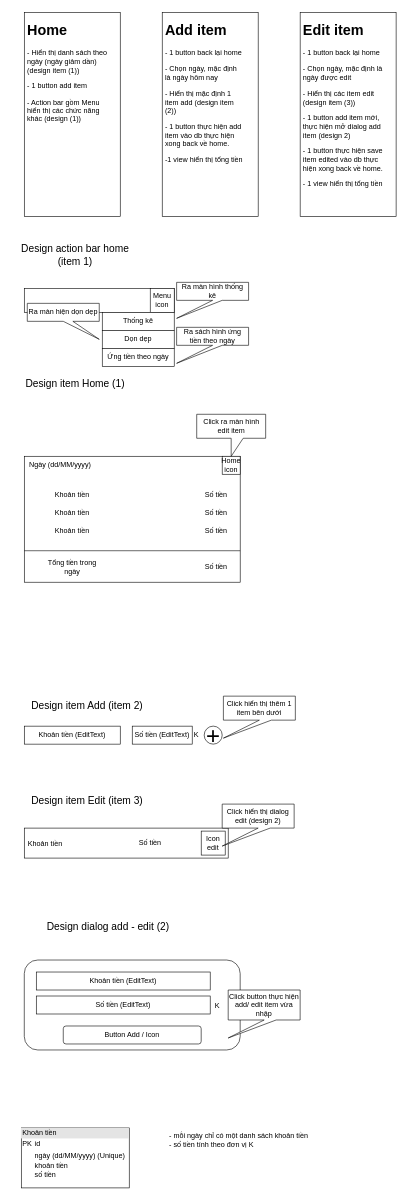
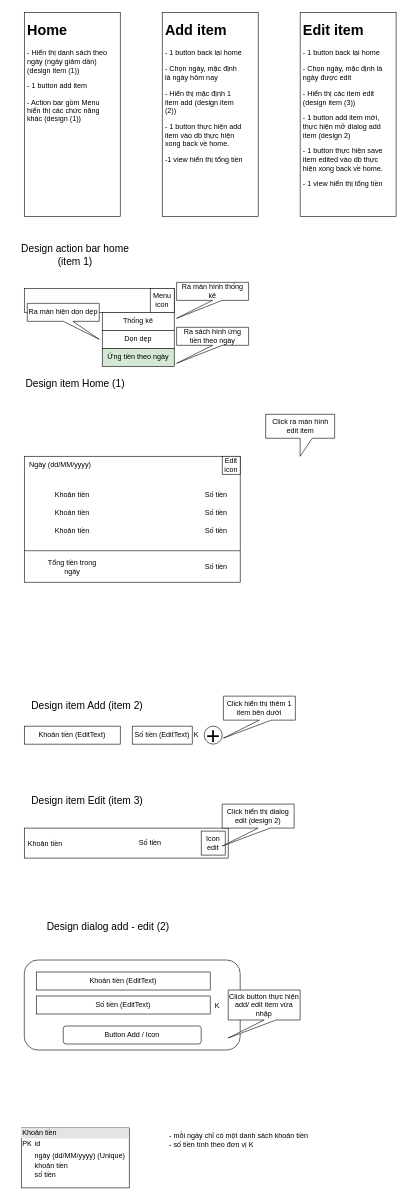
(138, 357) -> (138, 357)
(231, 435) -> (300, 435)
(231, 465) -> (231, 465)
